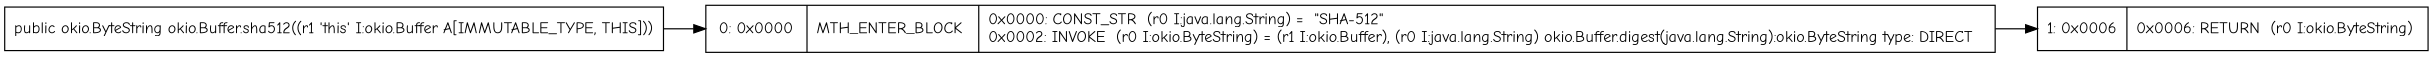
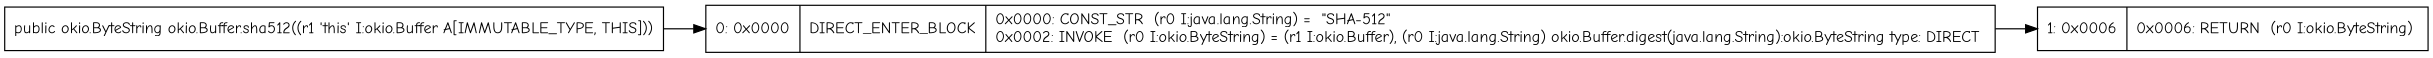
(889, 28) -> (893, 28)
